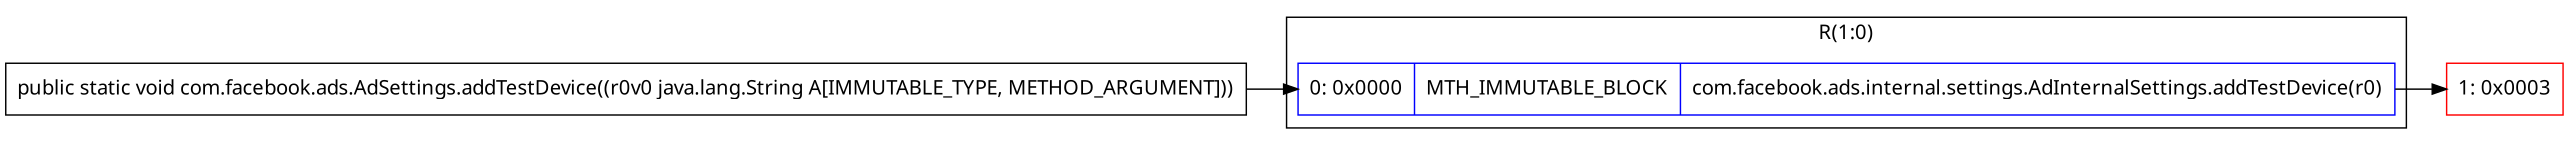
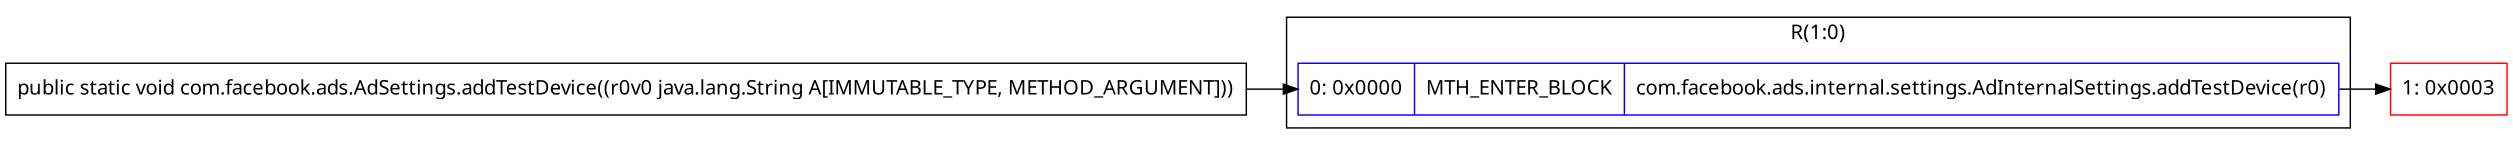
(1547, 88) -> (1519, 88)
